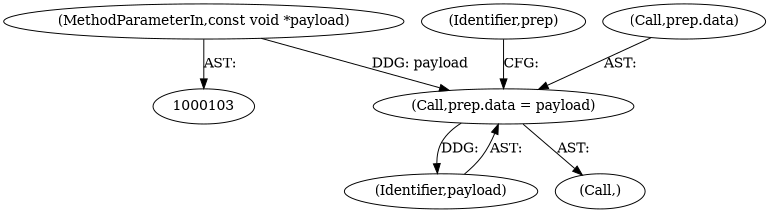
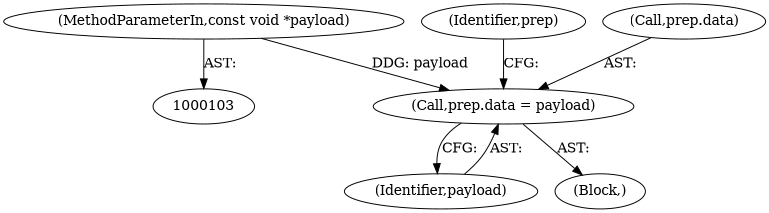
(462, 149) -> (462, 149)
(600, 191) -> (600, 191)
